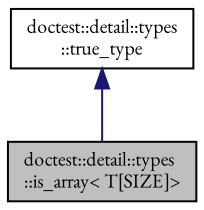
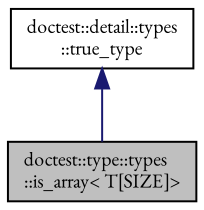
(102, 172) -> (102, 172)
